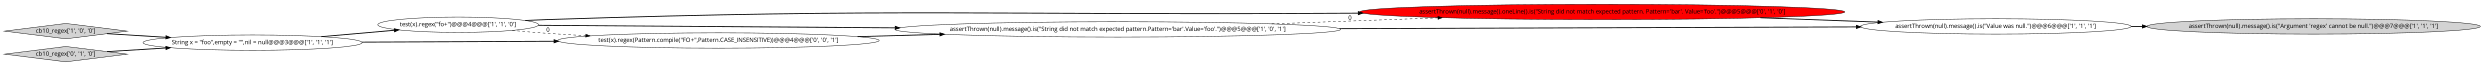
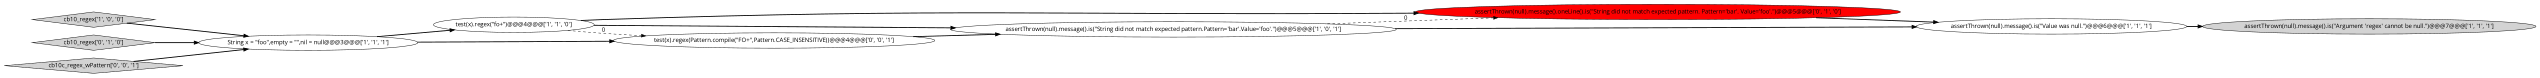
none -> (94, 66)
